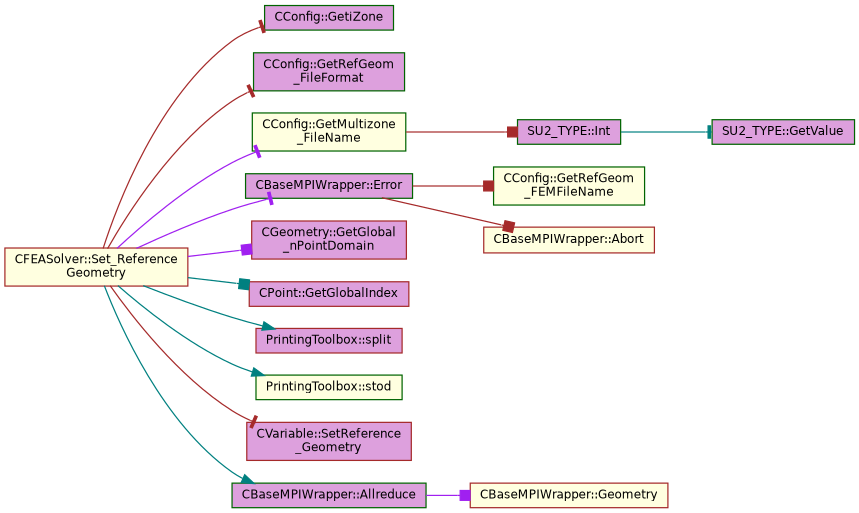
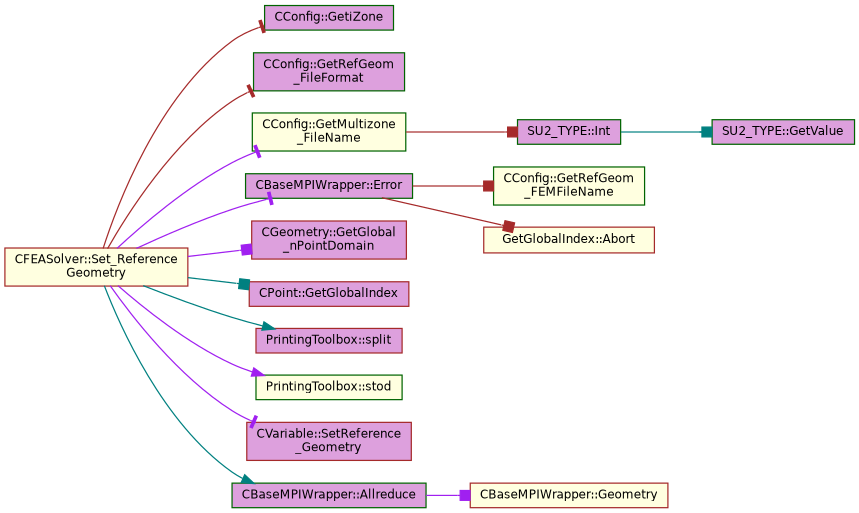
(663, 132) -> (663, 132)
(569, 240) -> (569, 240)
(181, 335) -> (181, 335)
(173, 361) -> (173, 361)
